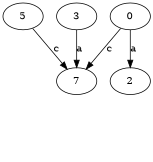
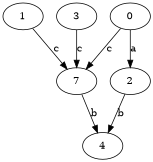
(23, 16) -> (23, 16)
(80, 49) -> (80, 49)
none -> (103, 146)
